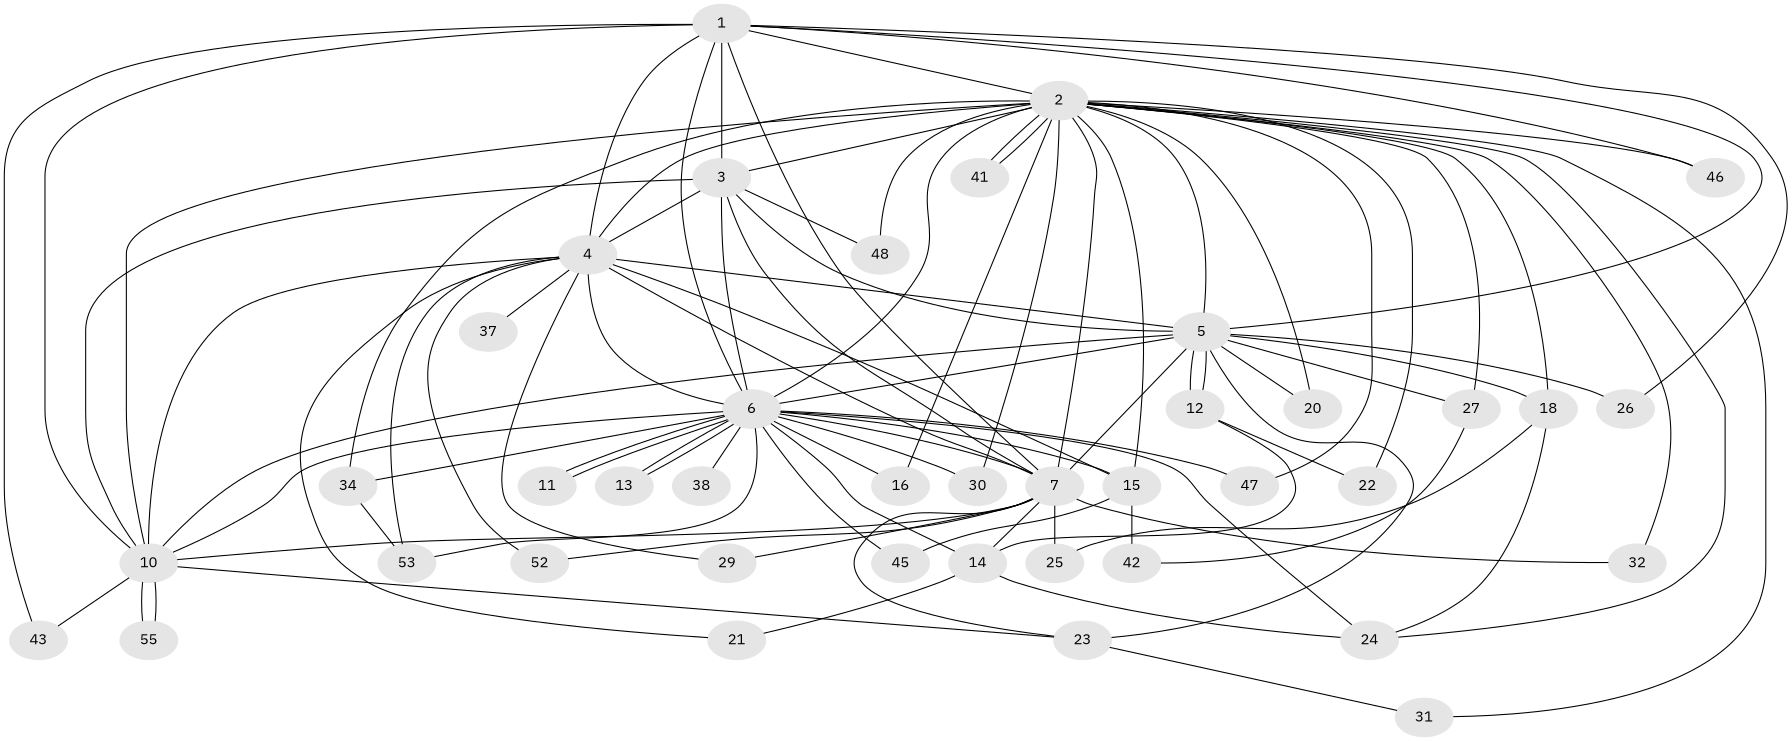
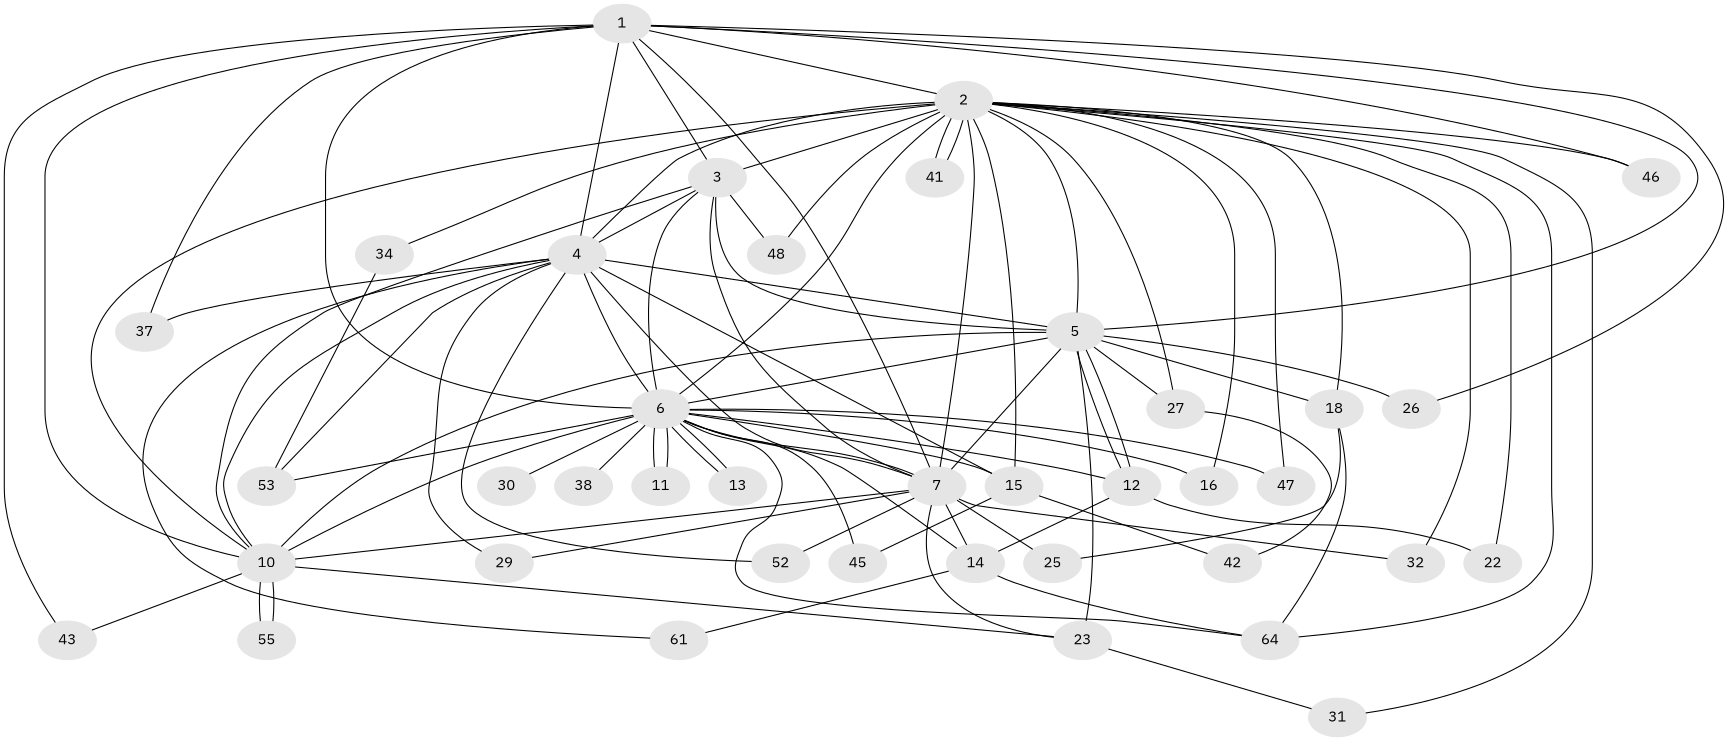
none -> (312, 80)
(1033, 296) -> none
(1313, 409) -> none
(550, 448) -> (898, 441)
(737, 640) -> (679, 640)
(1370, 640) -> (1270, 640)
